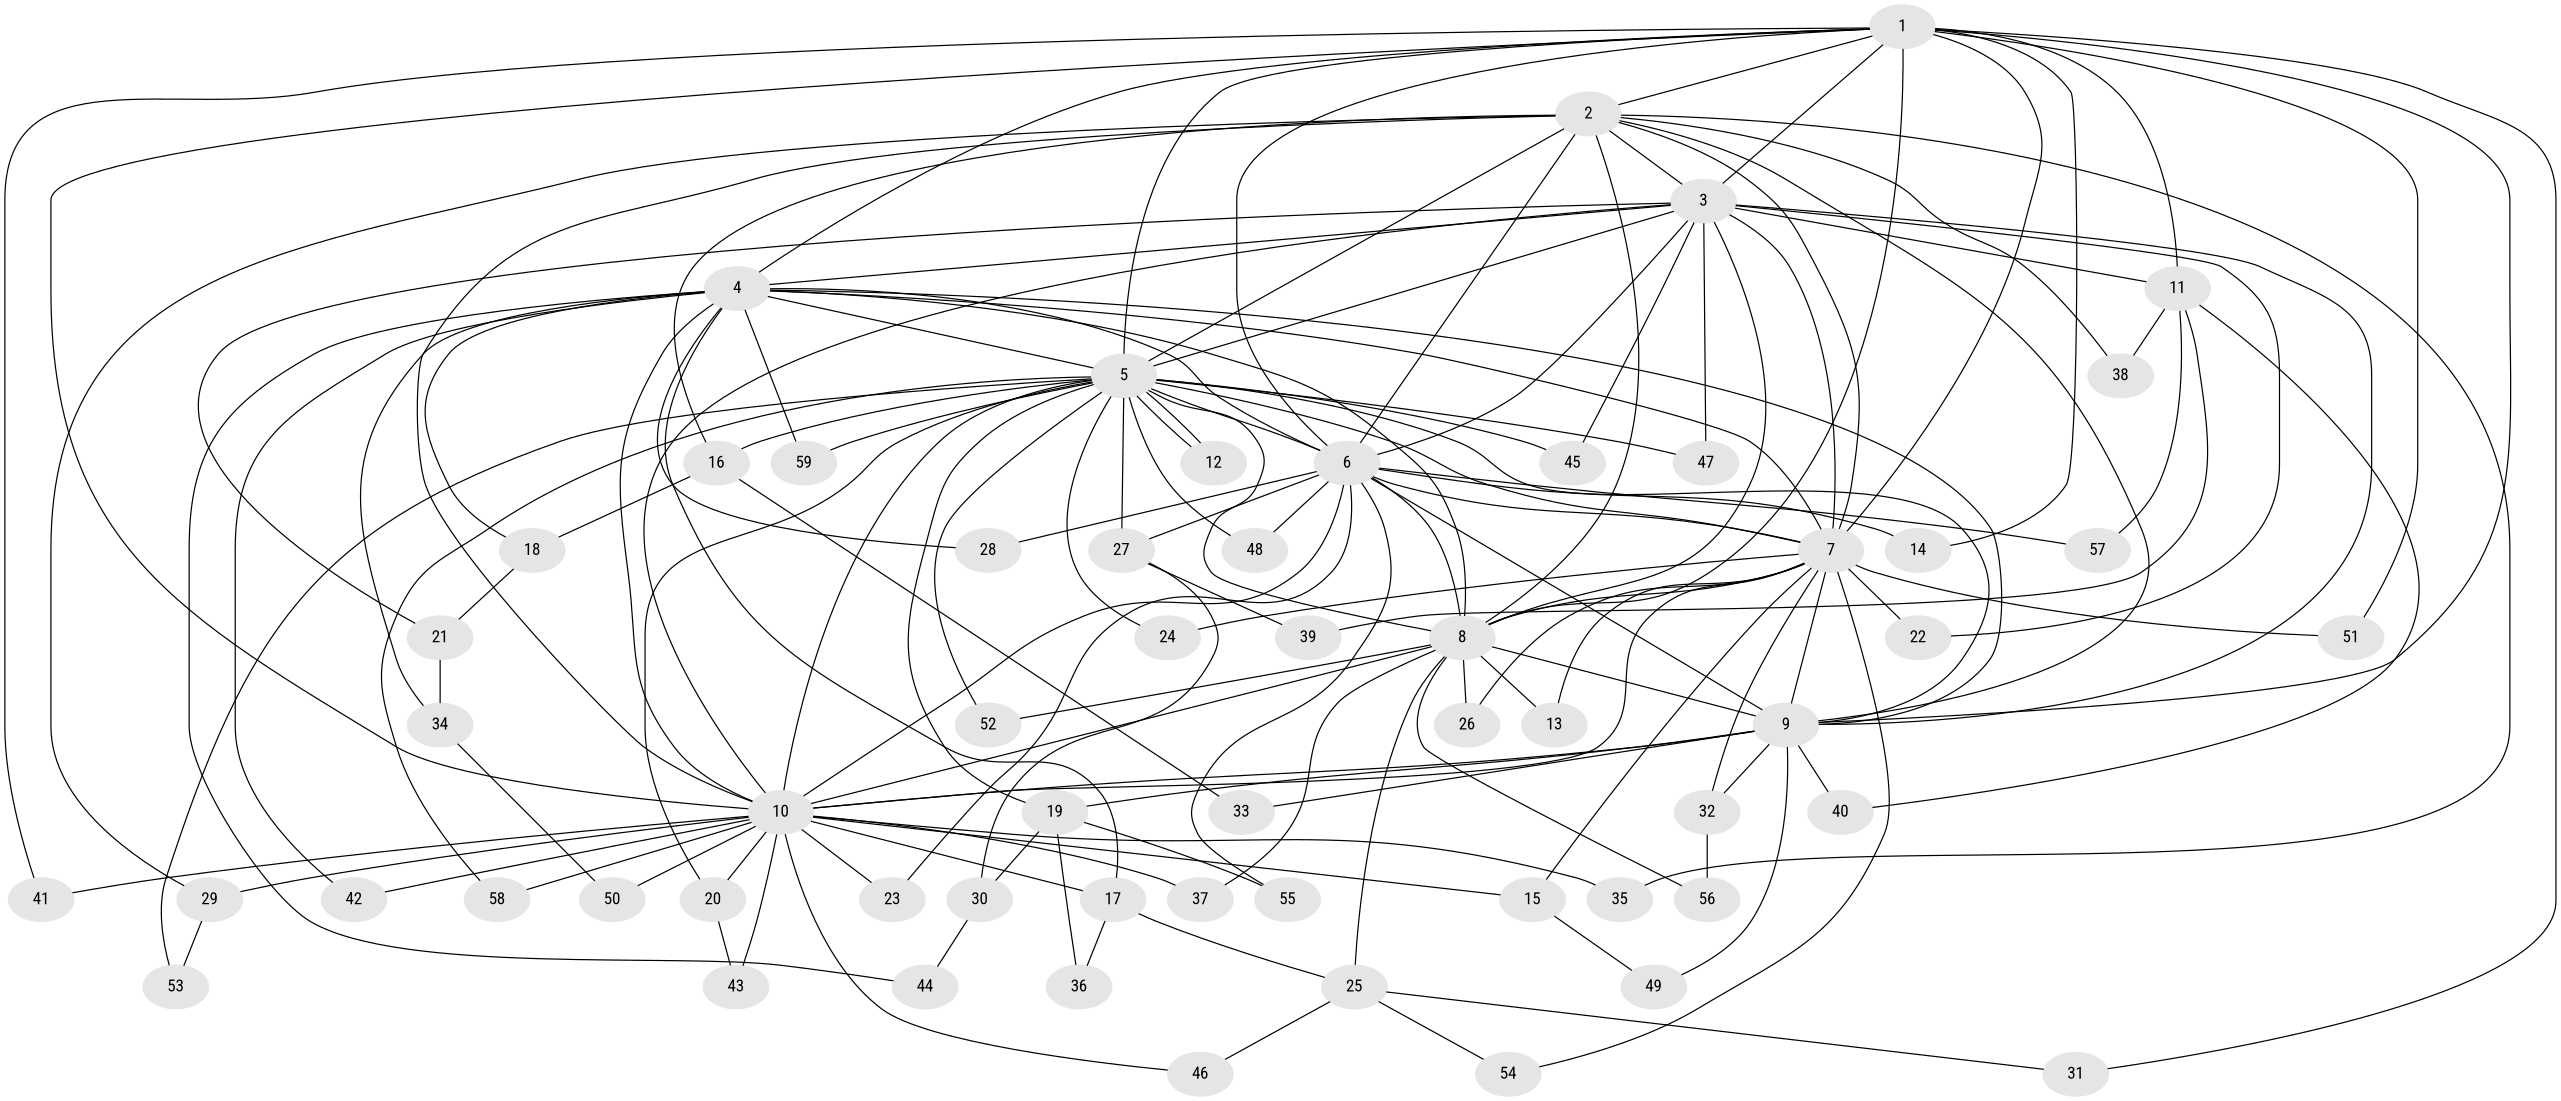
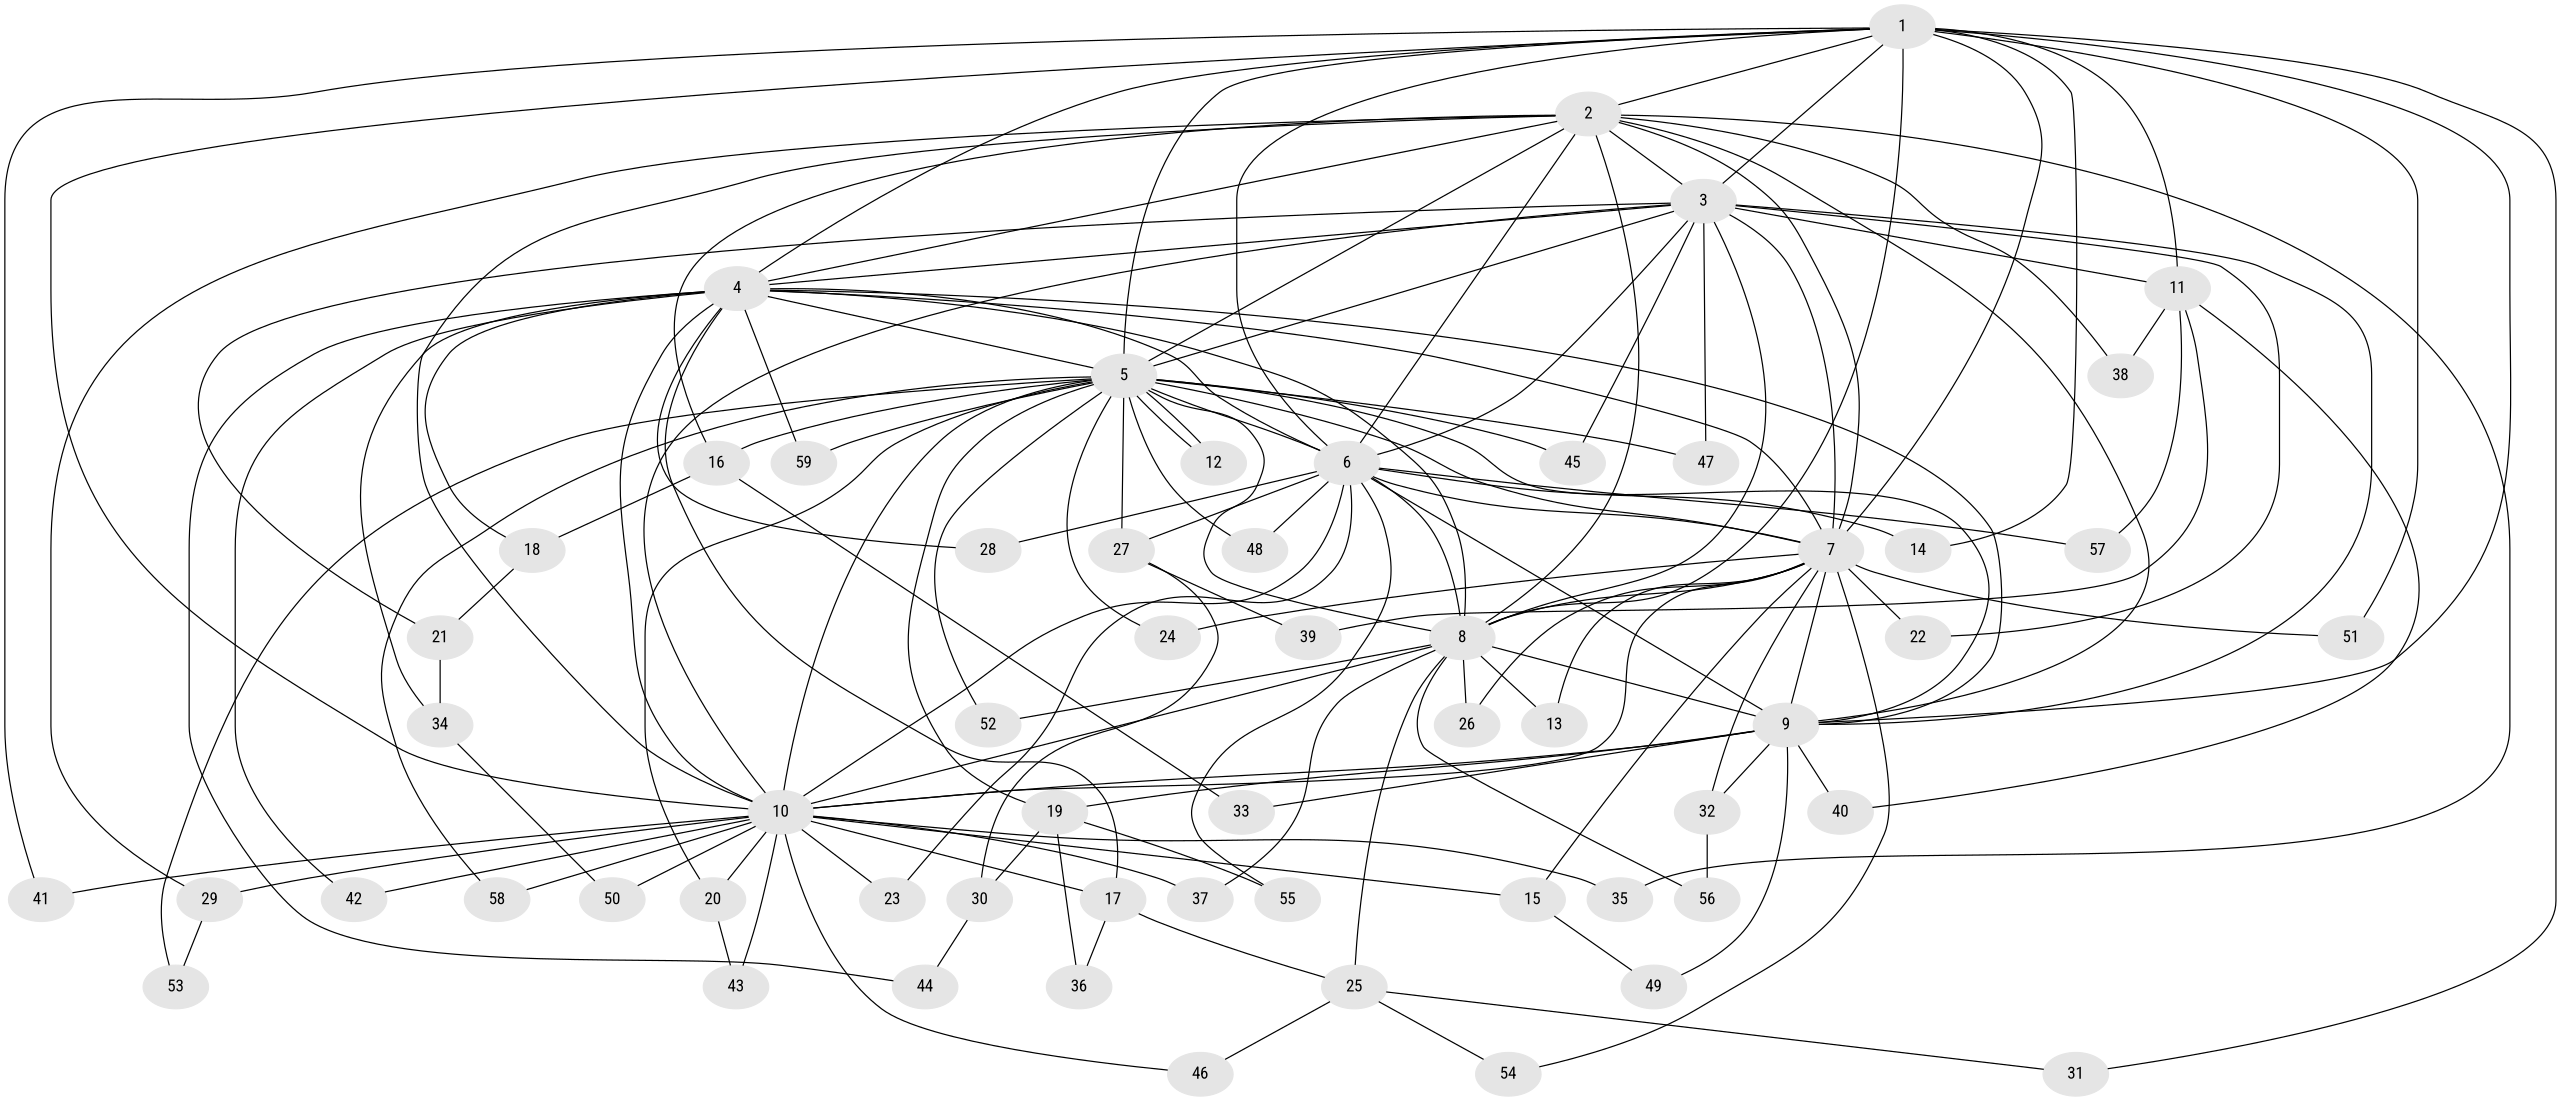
none -> (1163, 200)
